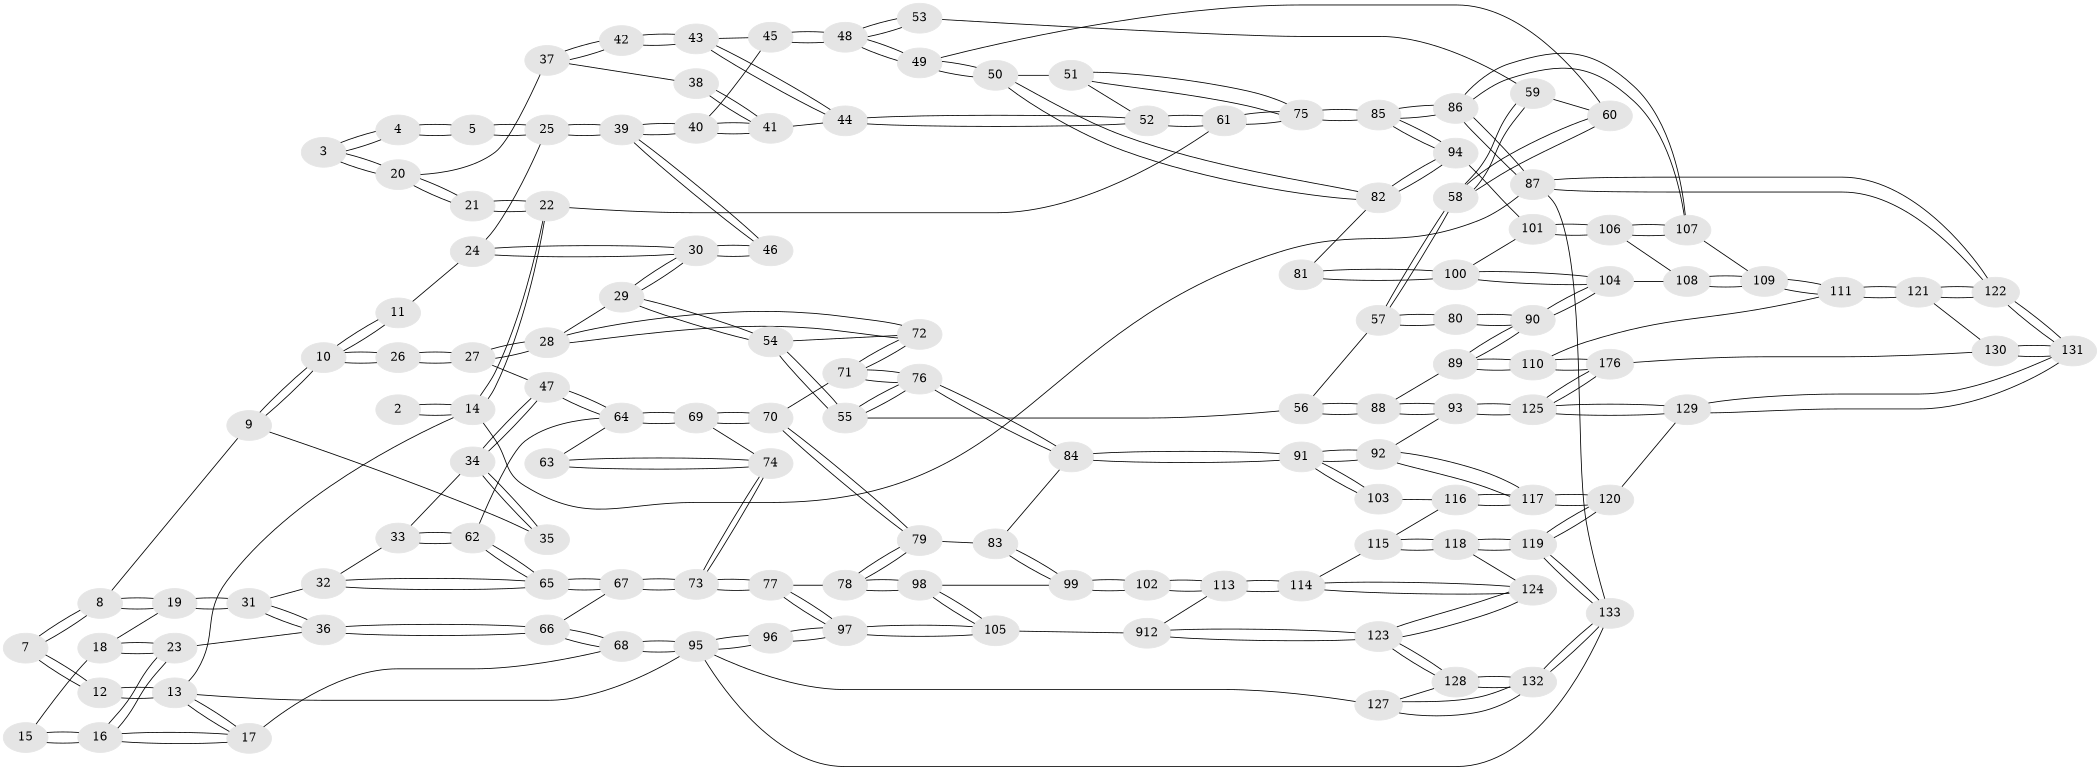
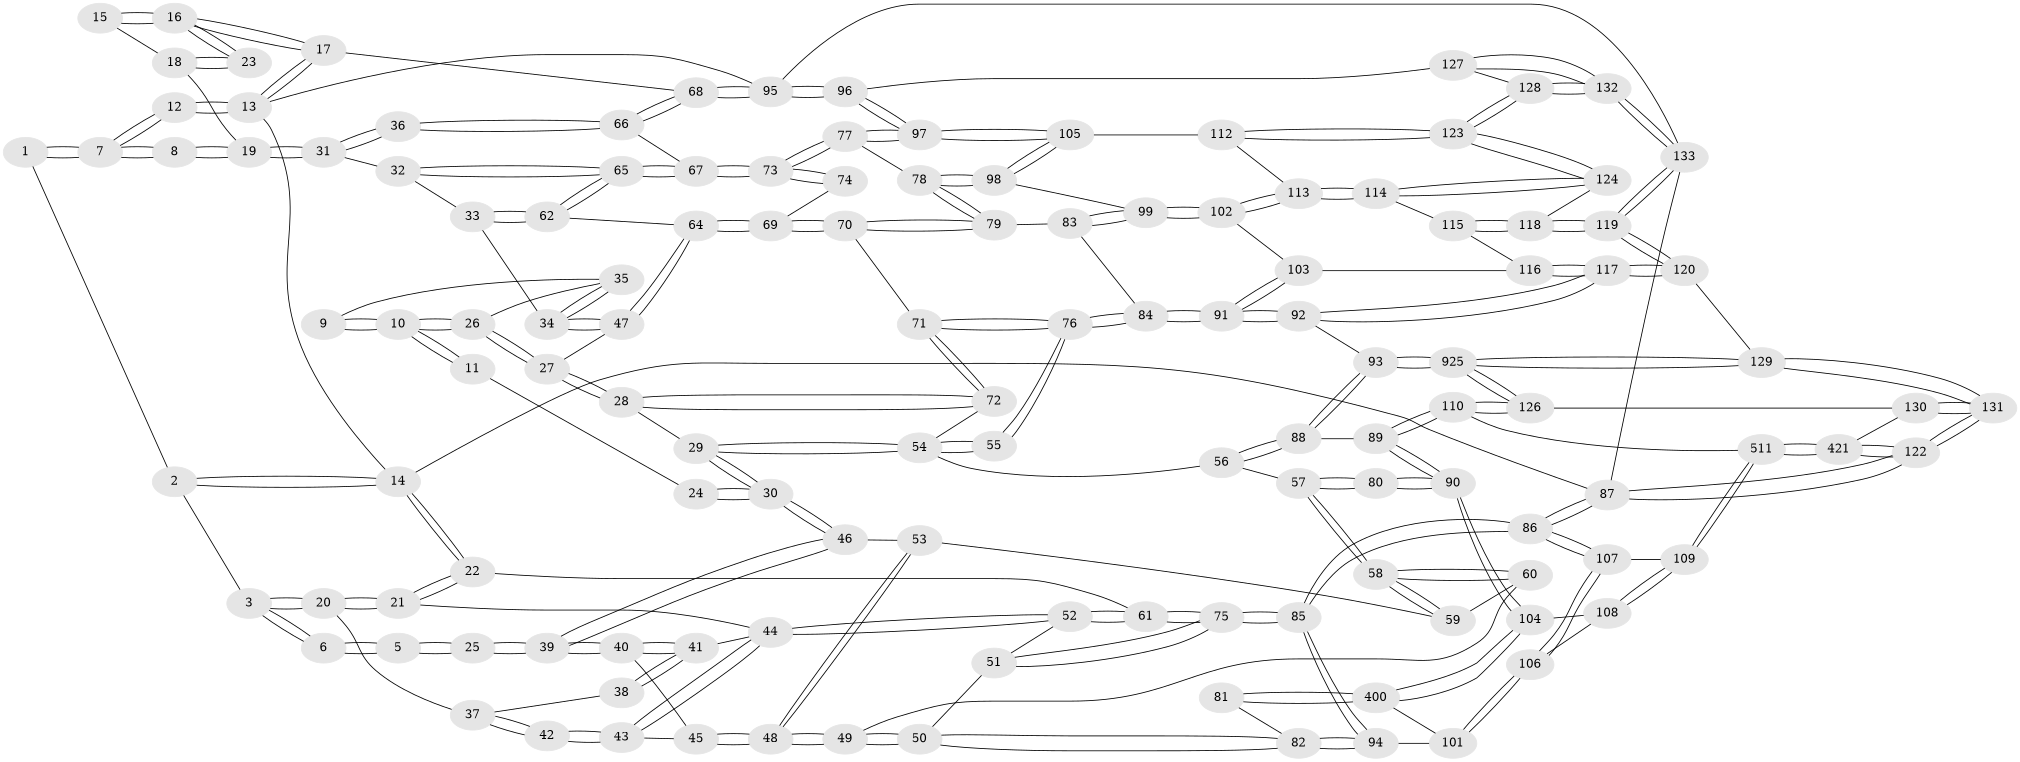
(398, 130) -> (324, 648)
none -> (26, 152)
(516, 194) -> none
none -> (1260, 242)
(1456, 275) -> (1376, 698)
(1841, 292) -> (1762, 449)
(1919, 292) -> (1839, 449)
none -> (544, 296)
(1610, 364) -> (1530, 408)
(1533, 410) -> (1453, 363)
(1074, 418) -> (1068, 477)
(547, 464) -> none
(175, 514) -> none
none -> (883, 540)
none -> (212, 543)
none -> (586, 610)
(1147, 633) -> (1222, 135)
(249, 639) -> none
(1033, 690) -> (1148, 79)
